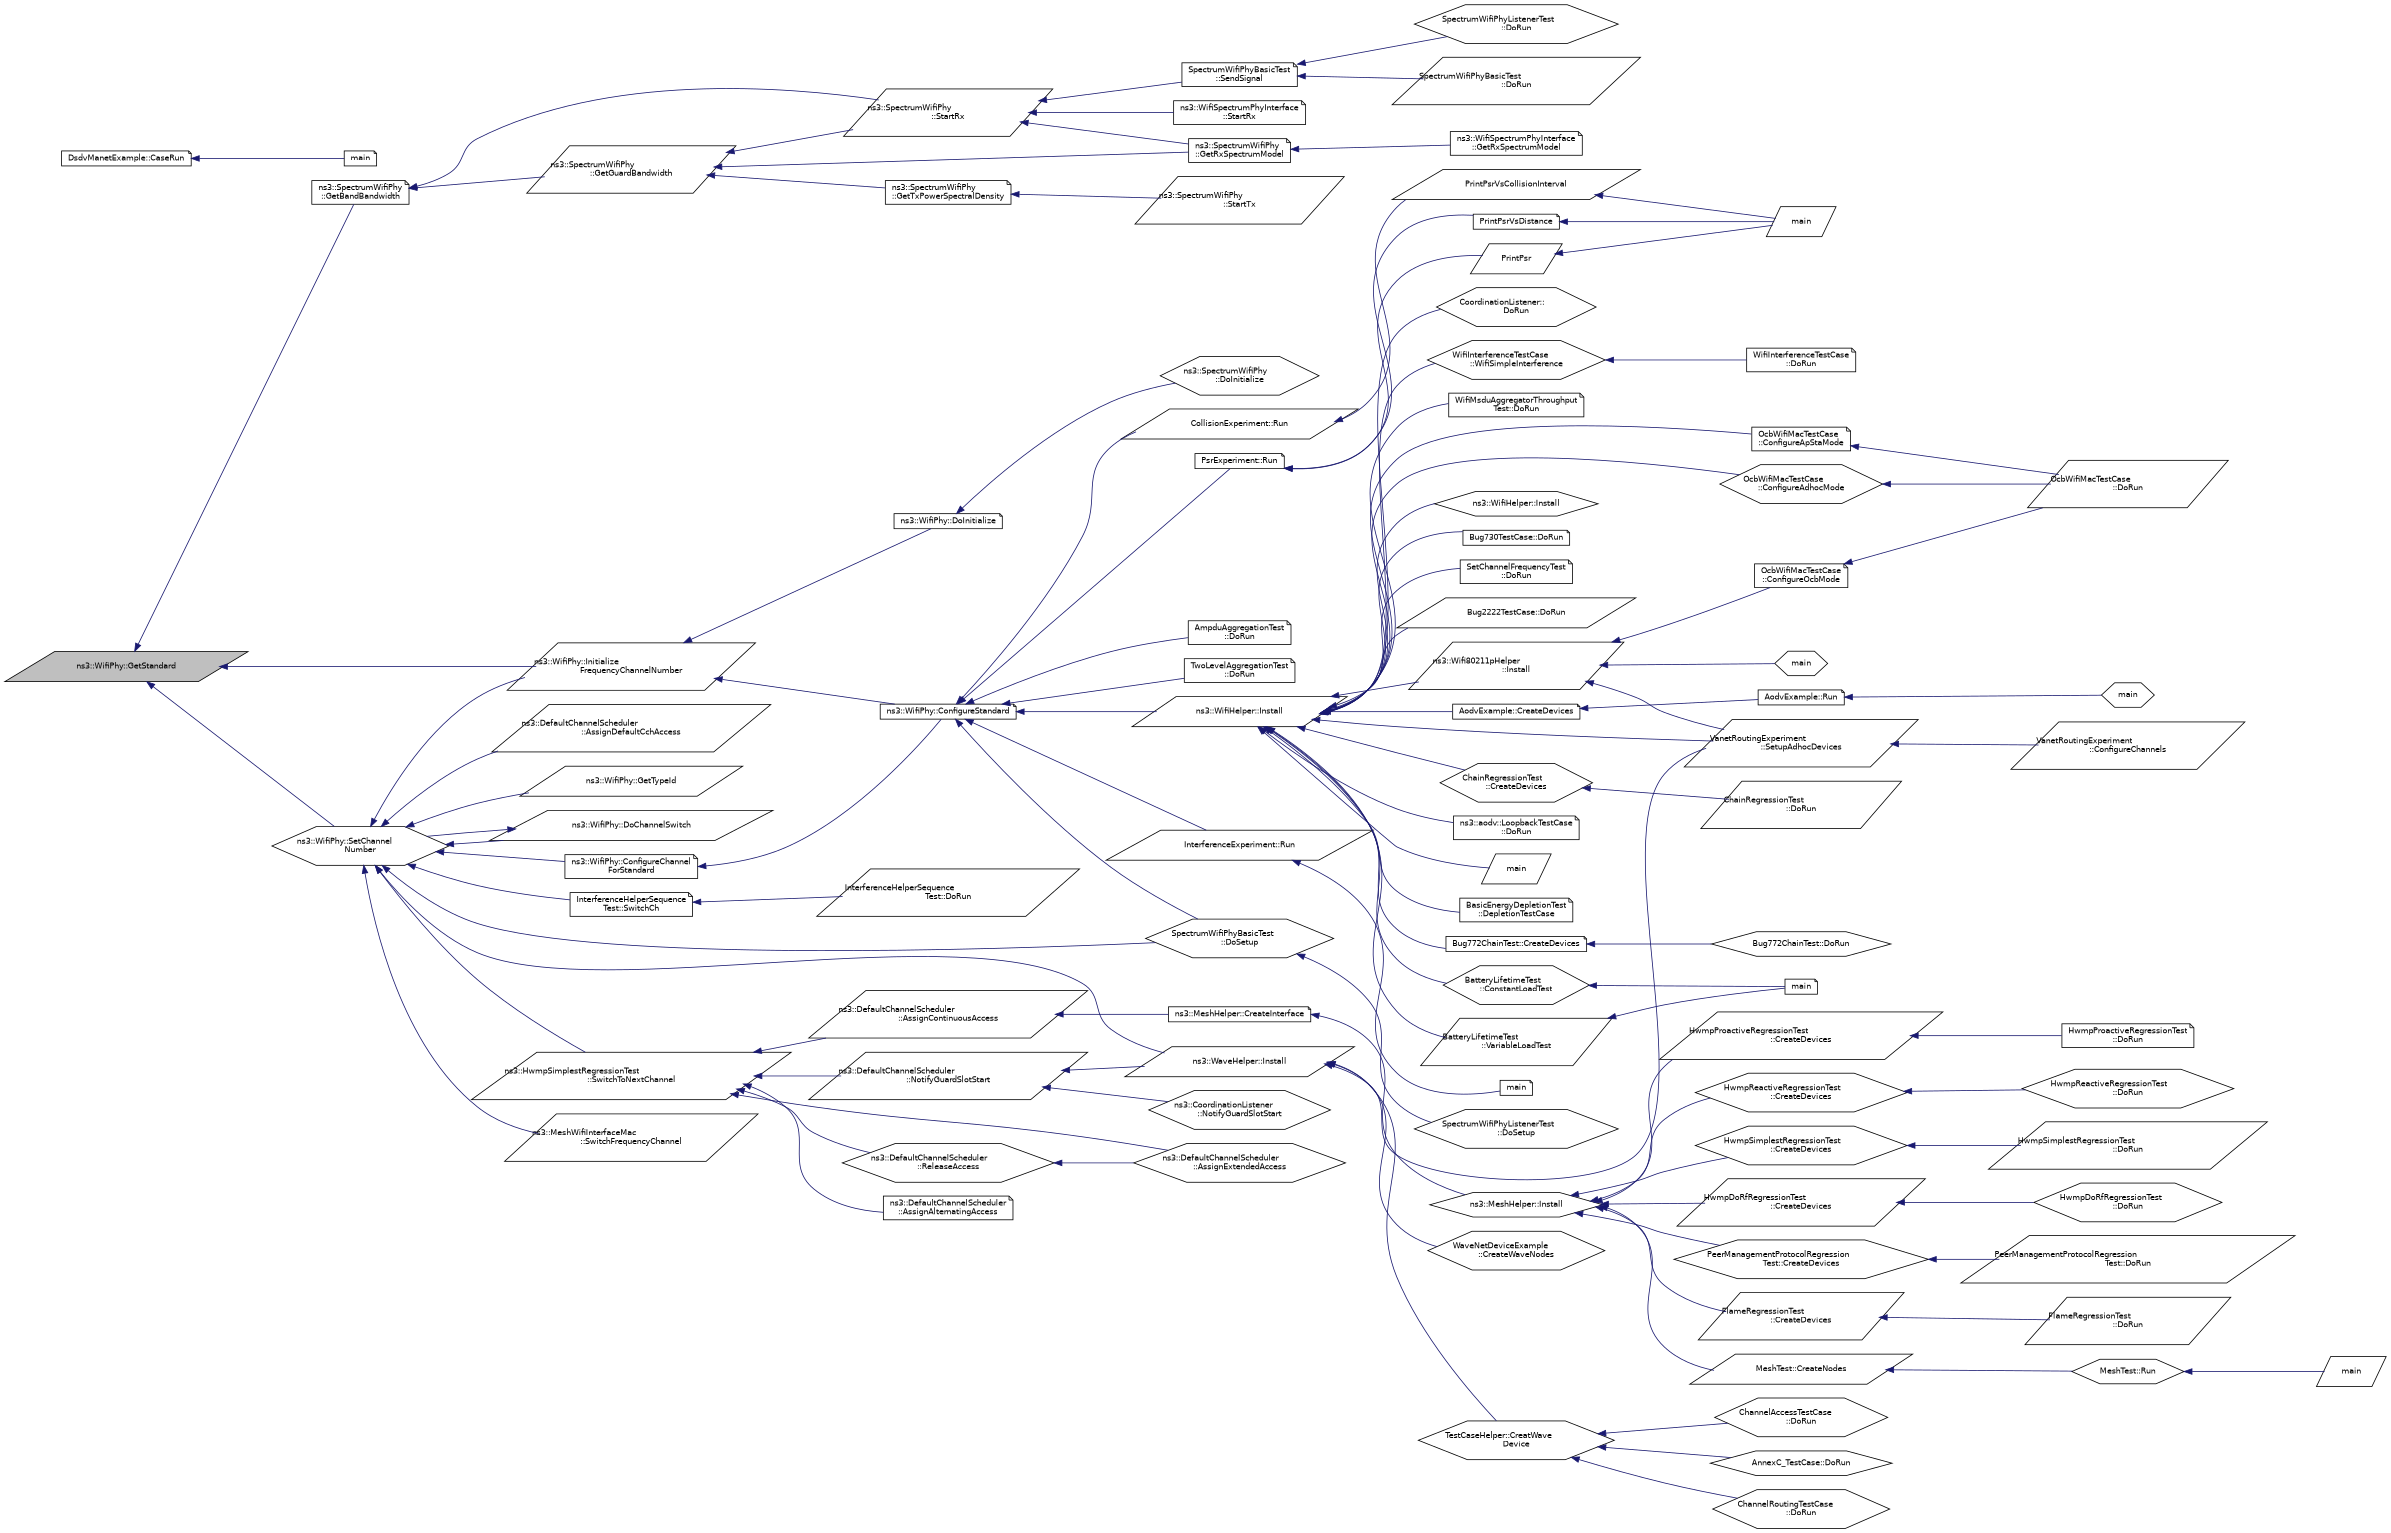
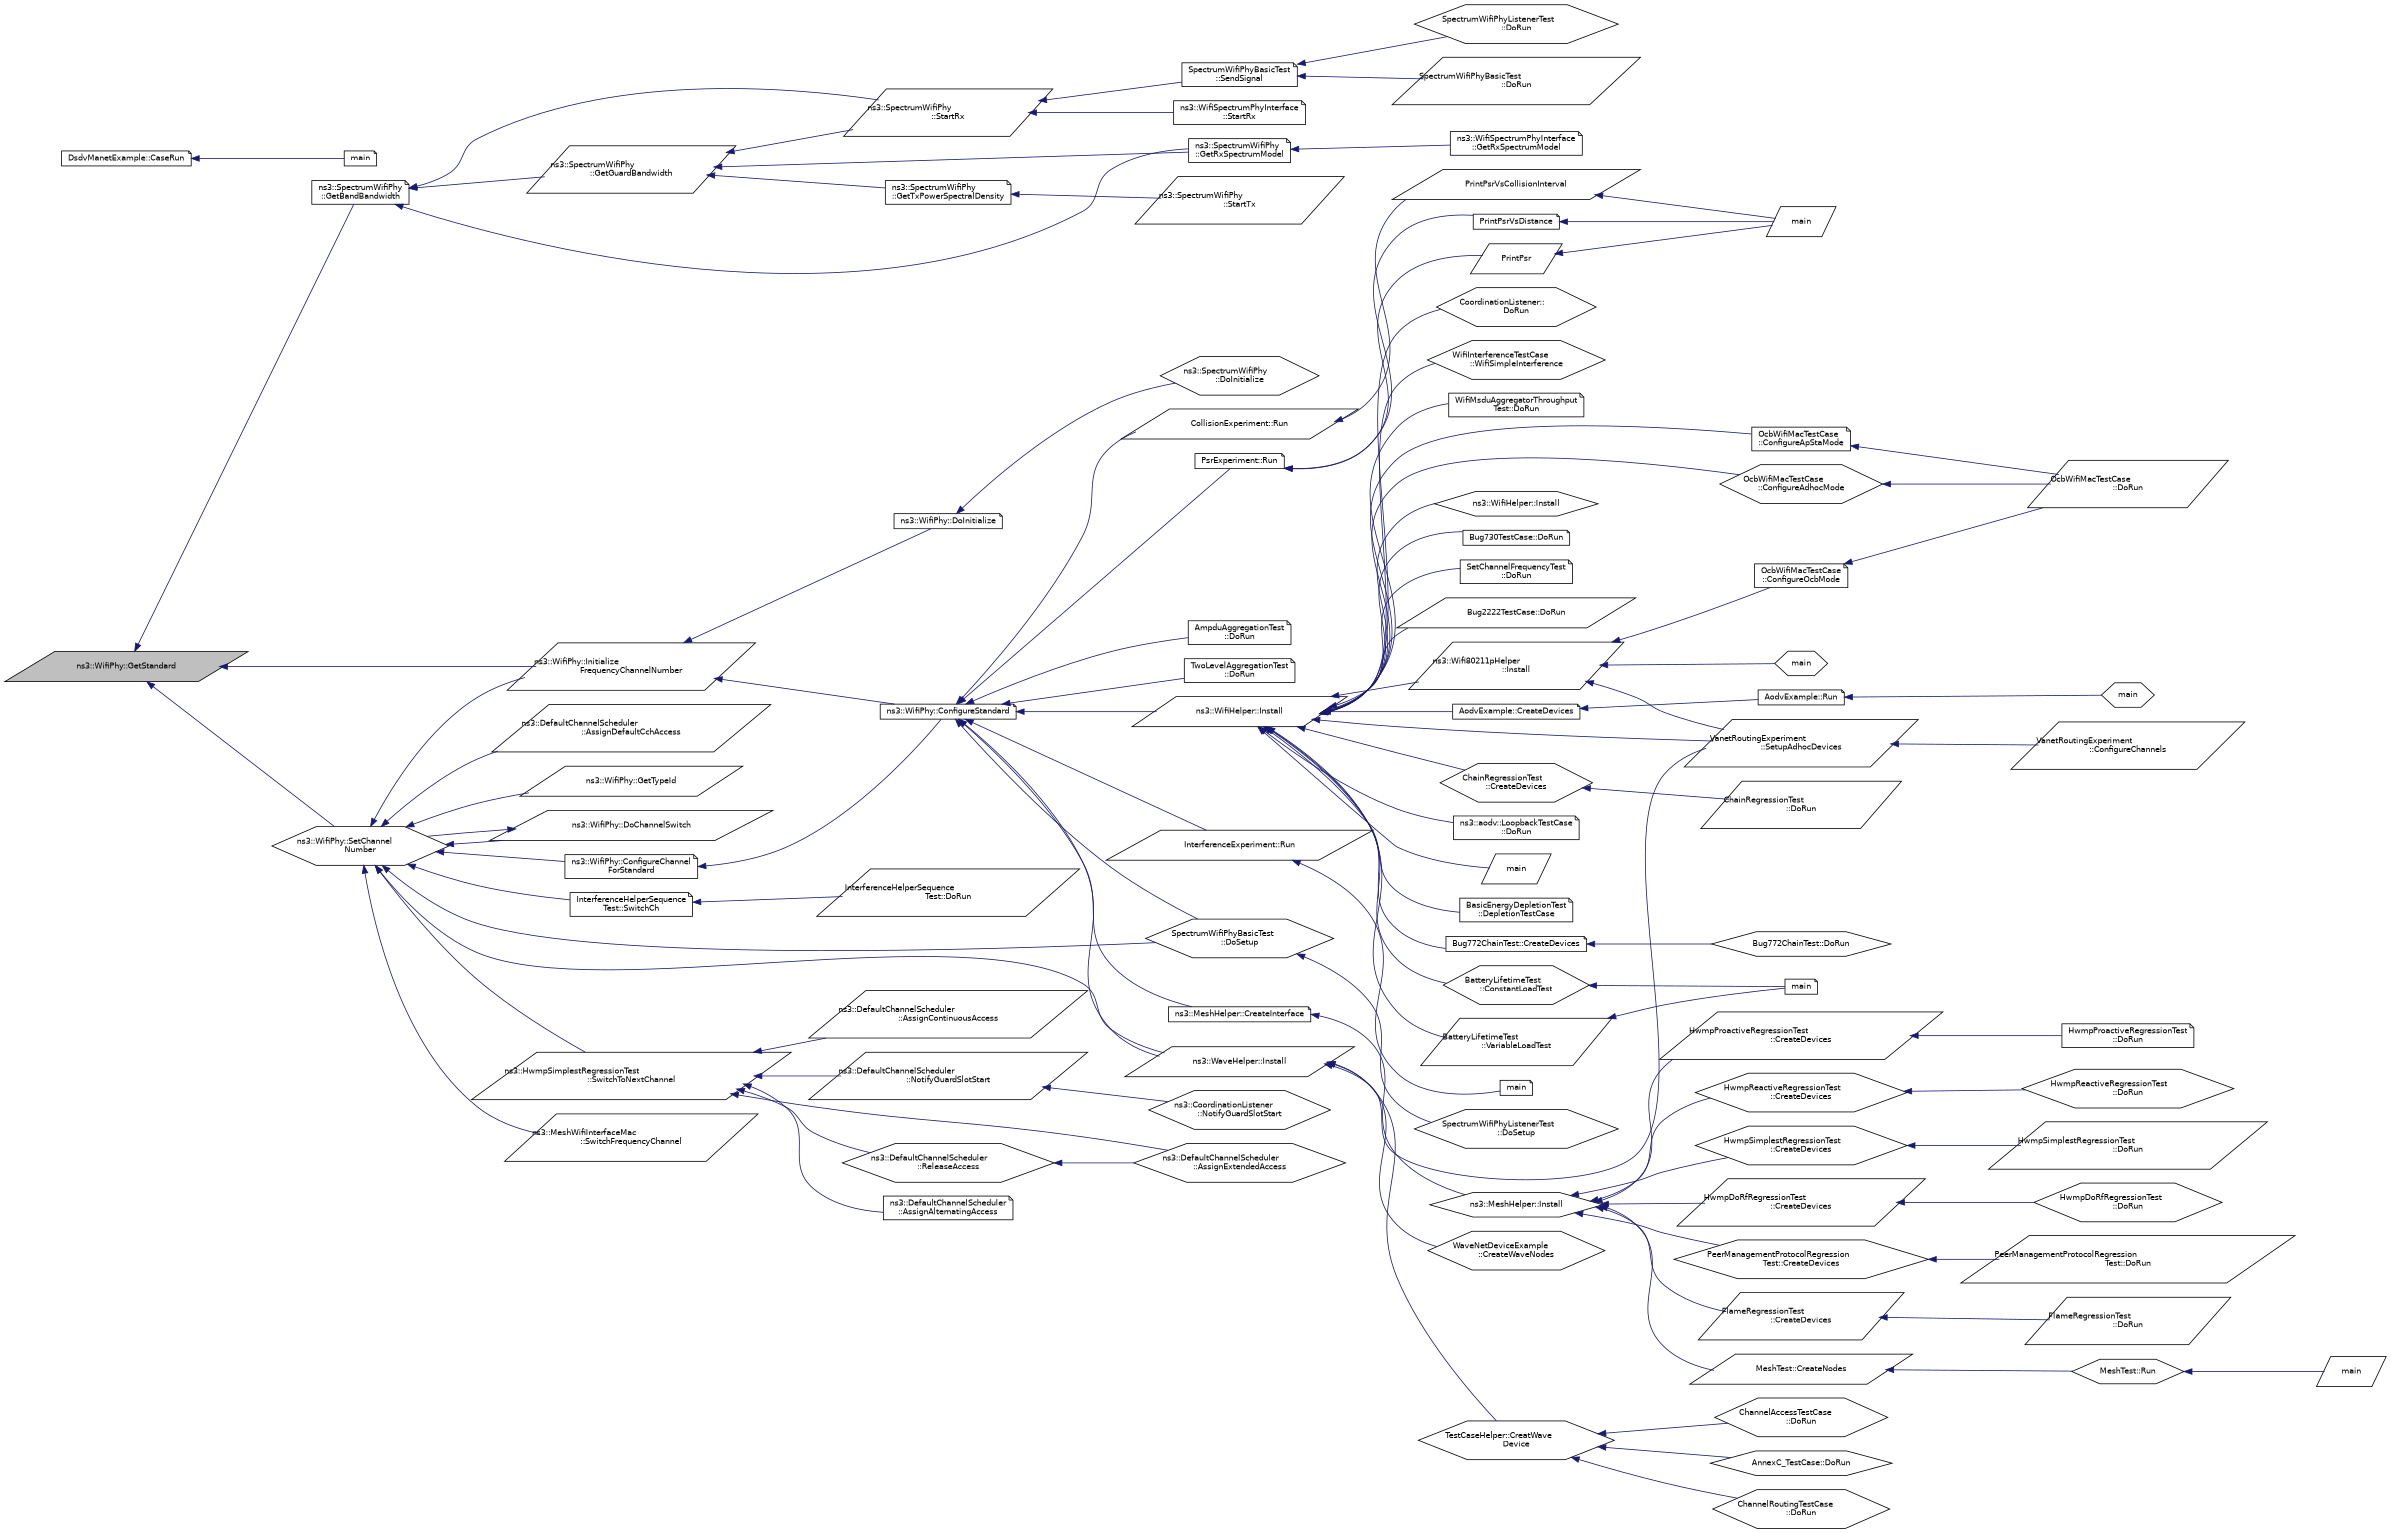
(1108, 133) -> (810, 273)
(1801, 360) -> none
(1116, 1014) -> (1103, 954)
(1107, 1068) -> (1089, 957)
